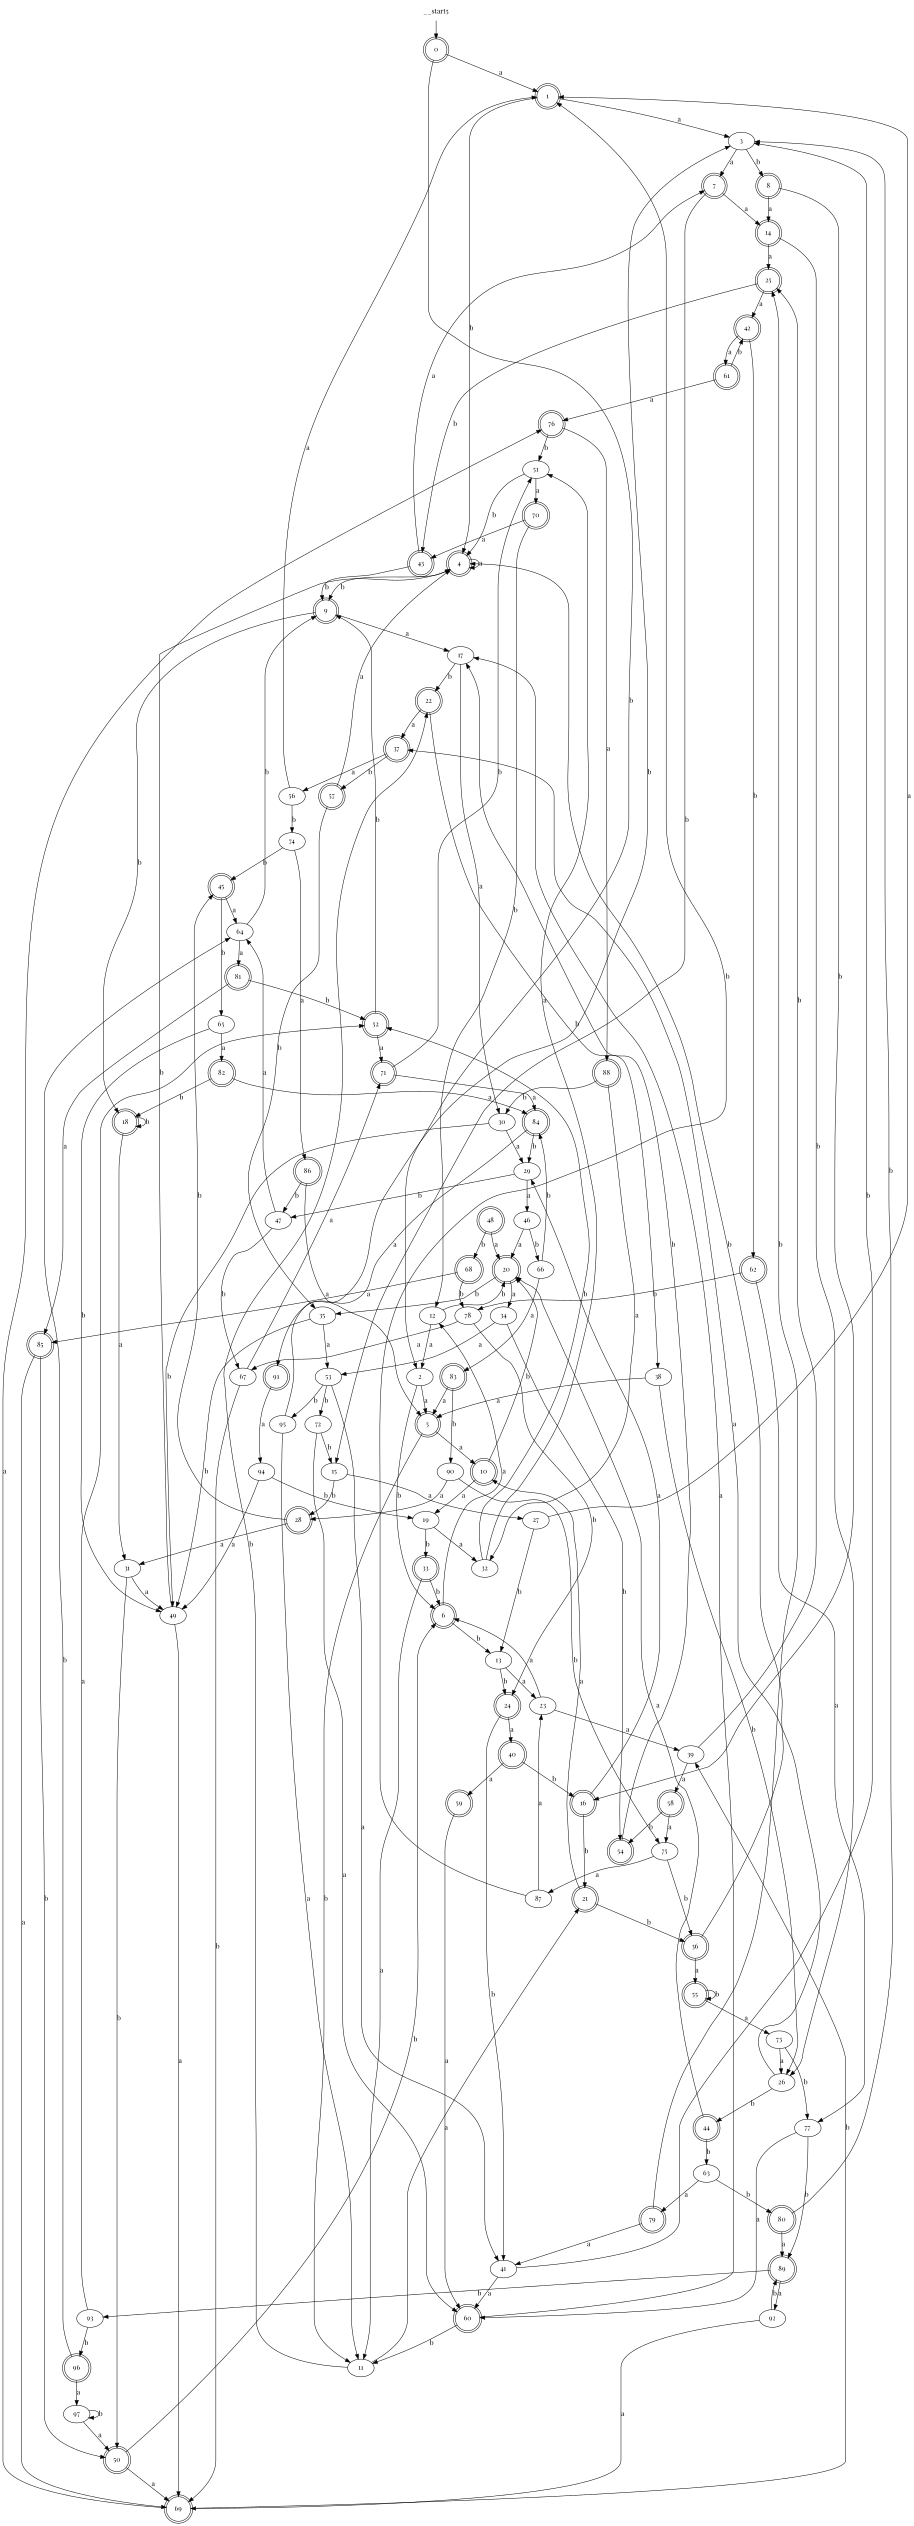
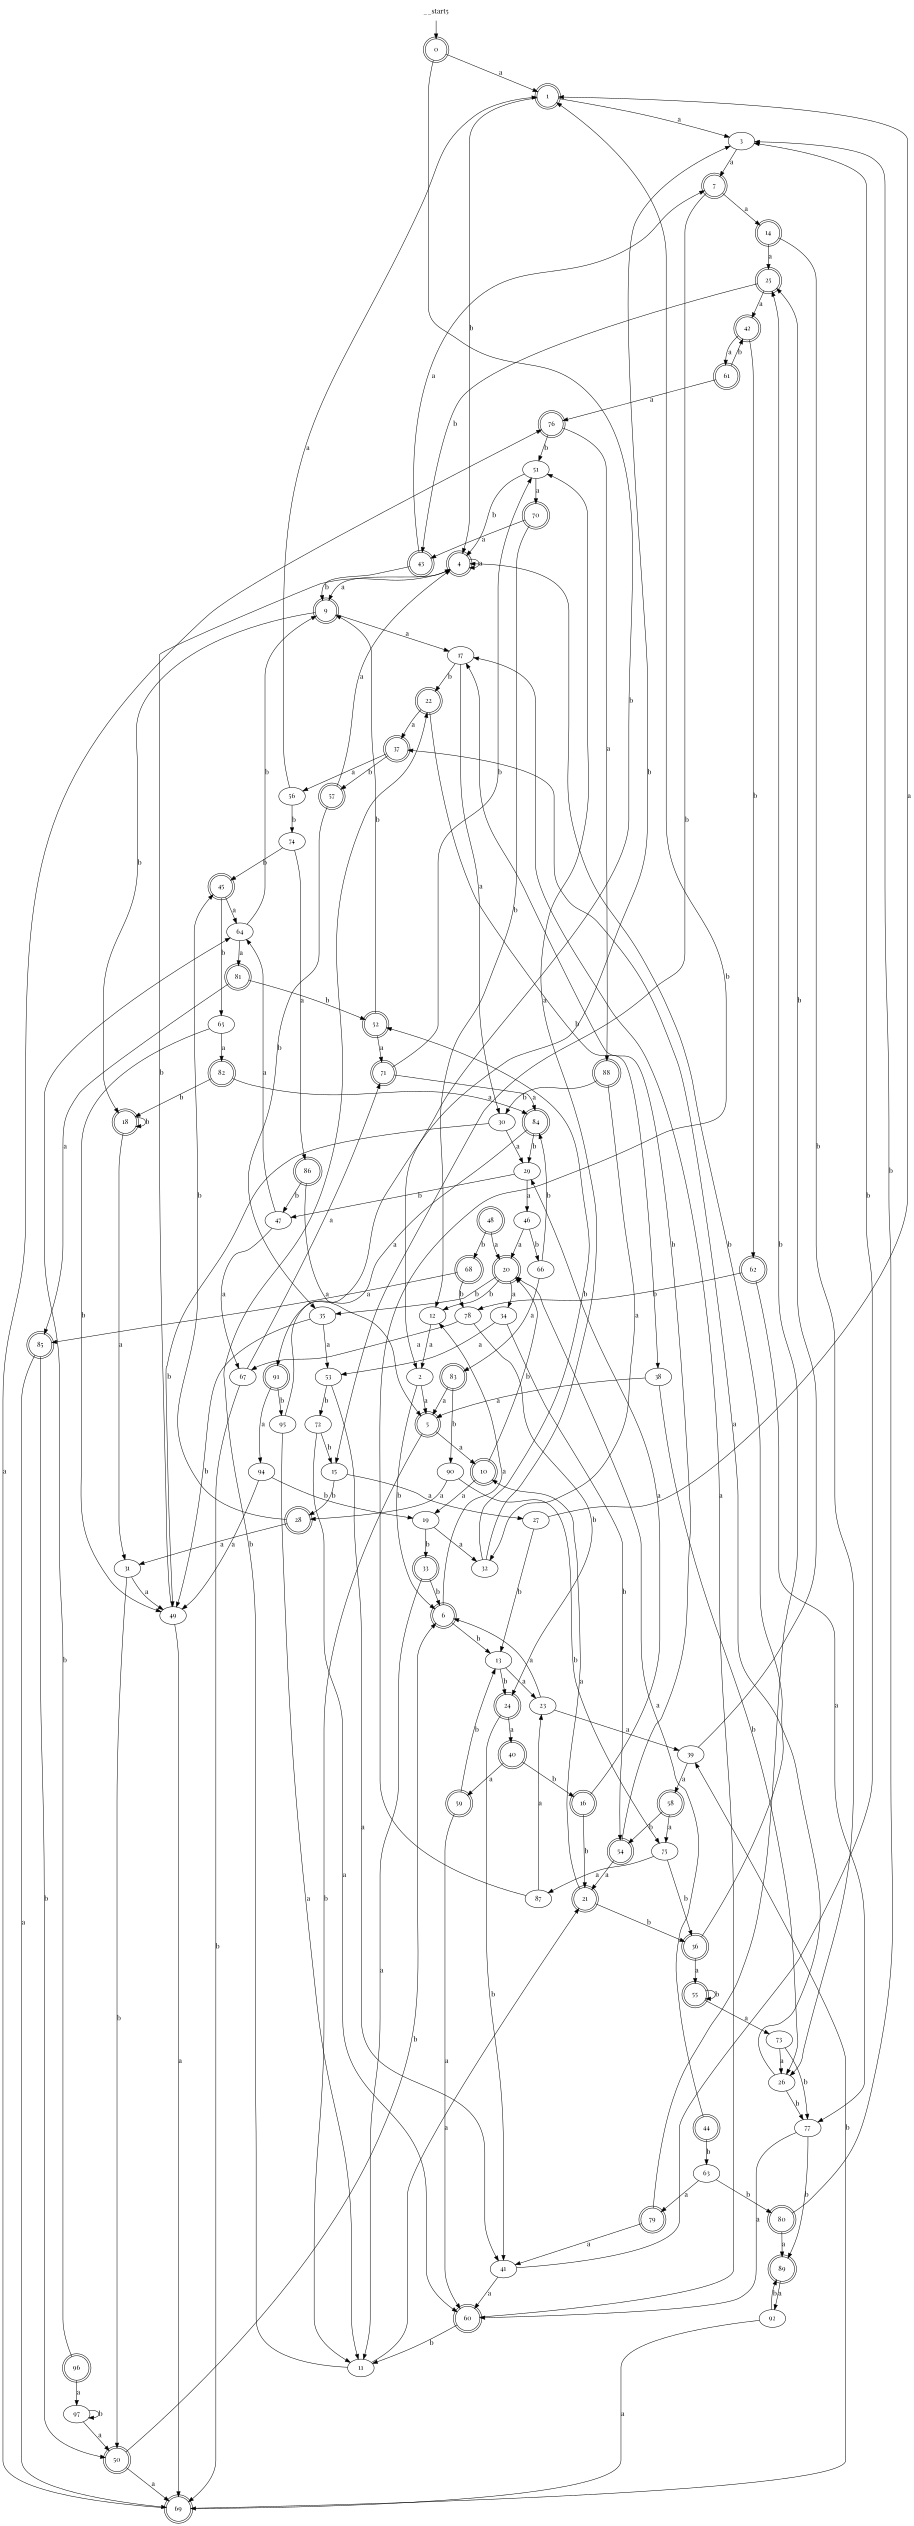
(768, 186) -> none
(343, 587) -> (343, 587)
(224, 1294) -> (224, 1294)
(477, 1305) -> (477, 1300)
(310, 1401) -> (279, 1399)
none -> (473, 1732)
none -> (604, 1873)
(746, 2104) -> (794, 2103)
(90, 2319) -> none
